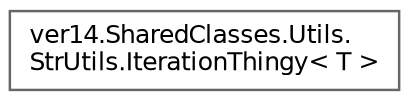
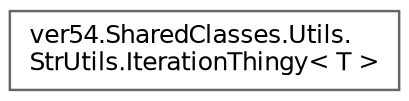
(205, 51) -> (205, 51)
